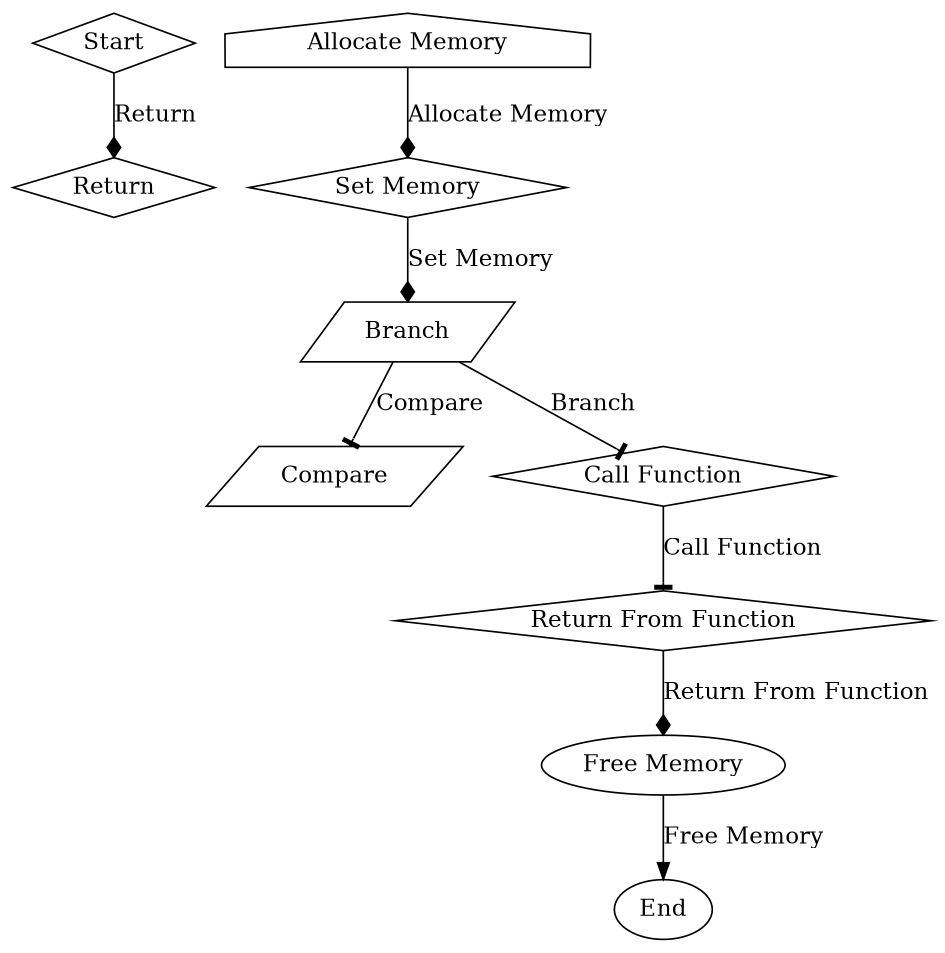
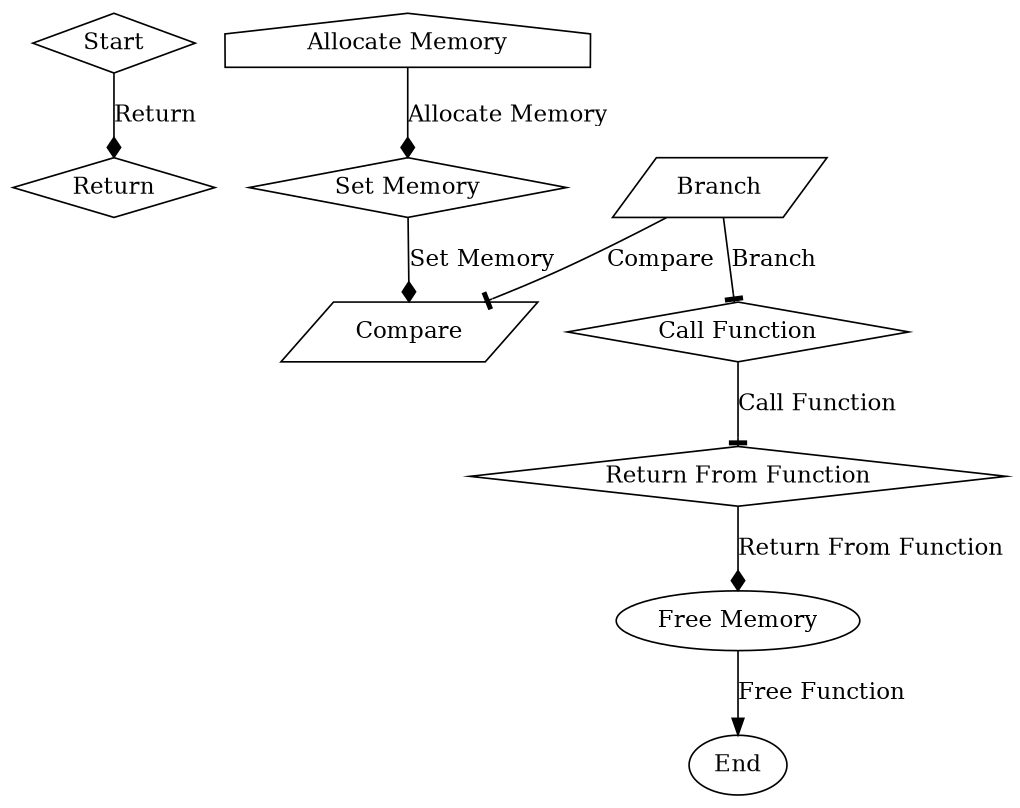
(408, 250) -> (408, 250)
(744, 837) -> (822, 693)
